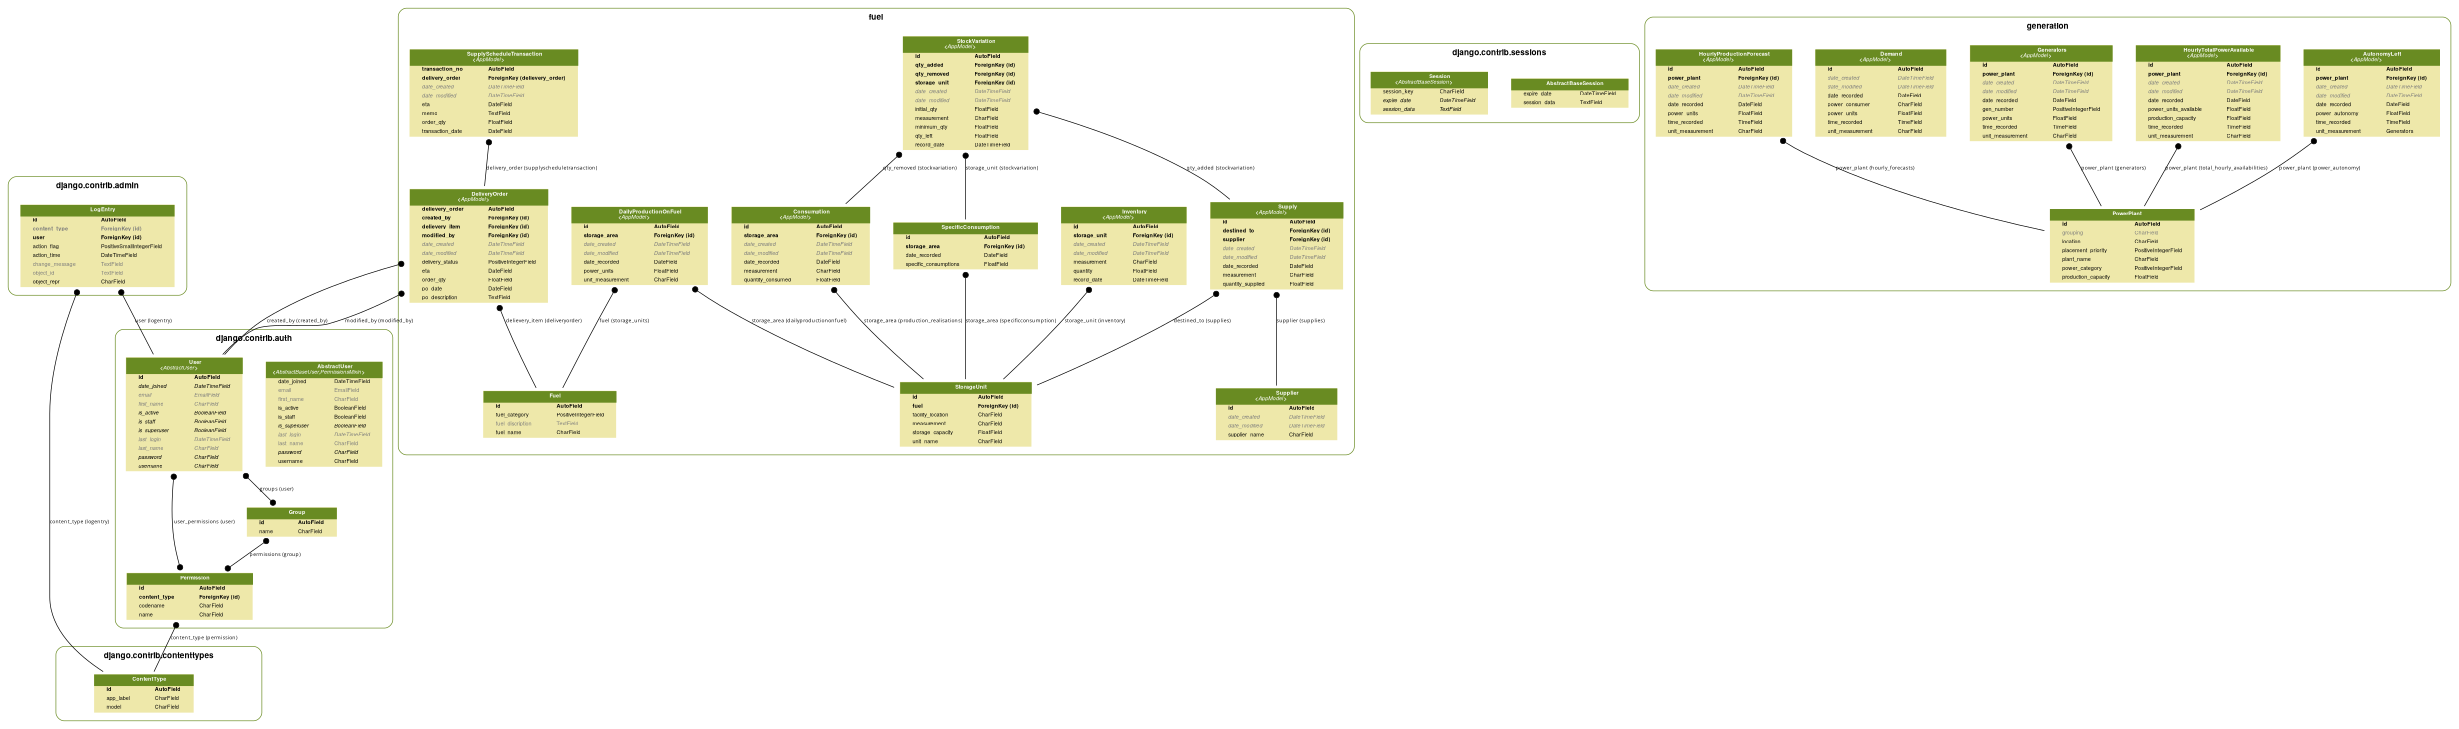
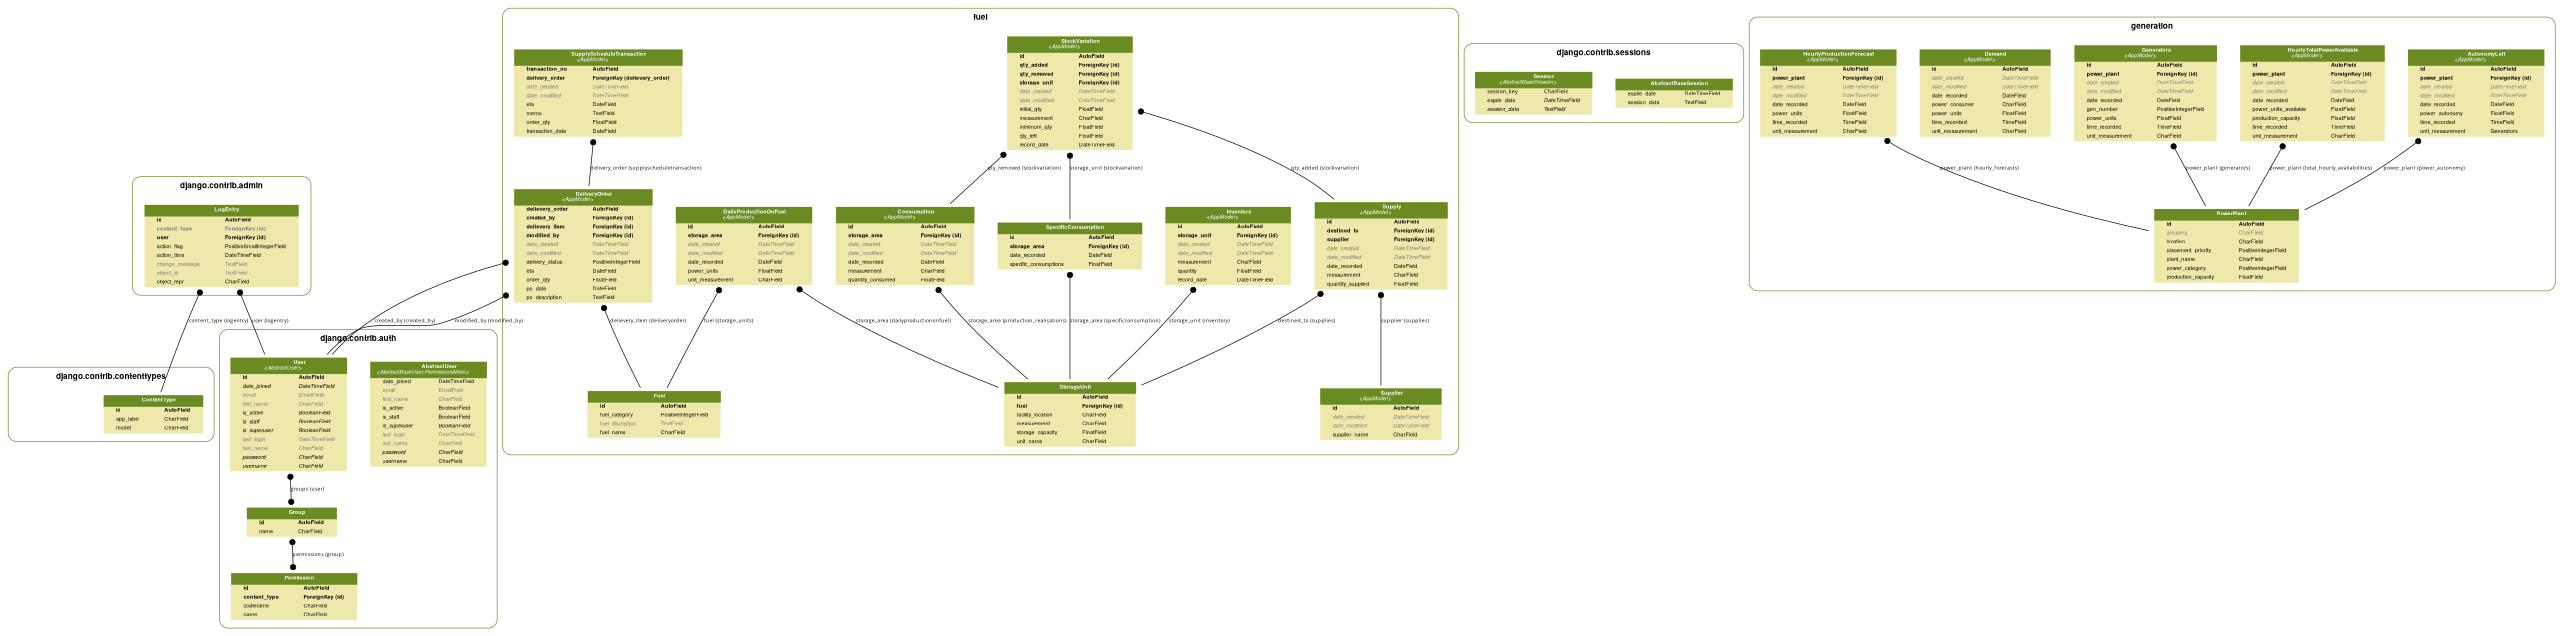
(172, 522) -> none
(164, 651) -> none
